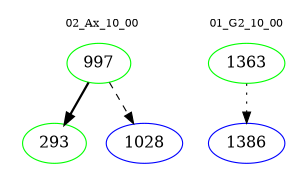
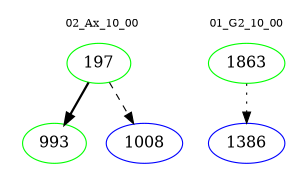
(99, 63) -> (99, 63)
(247, 63) -> (247, 63)
(54, 143) -> (54, 143)
(144, 143) -> (144, 143)
